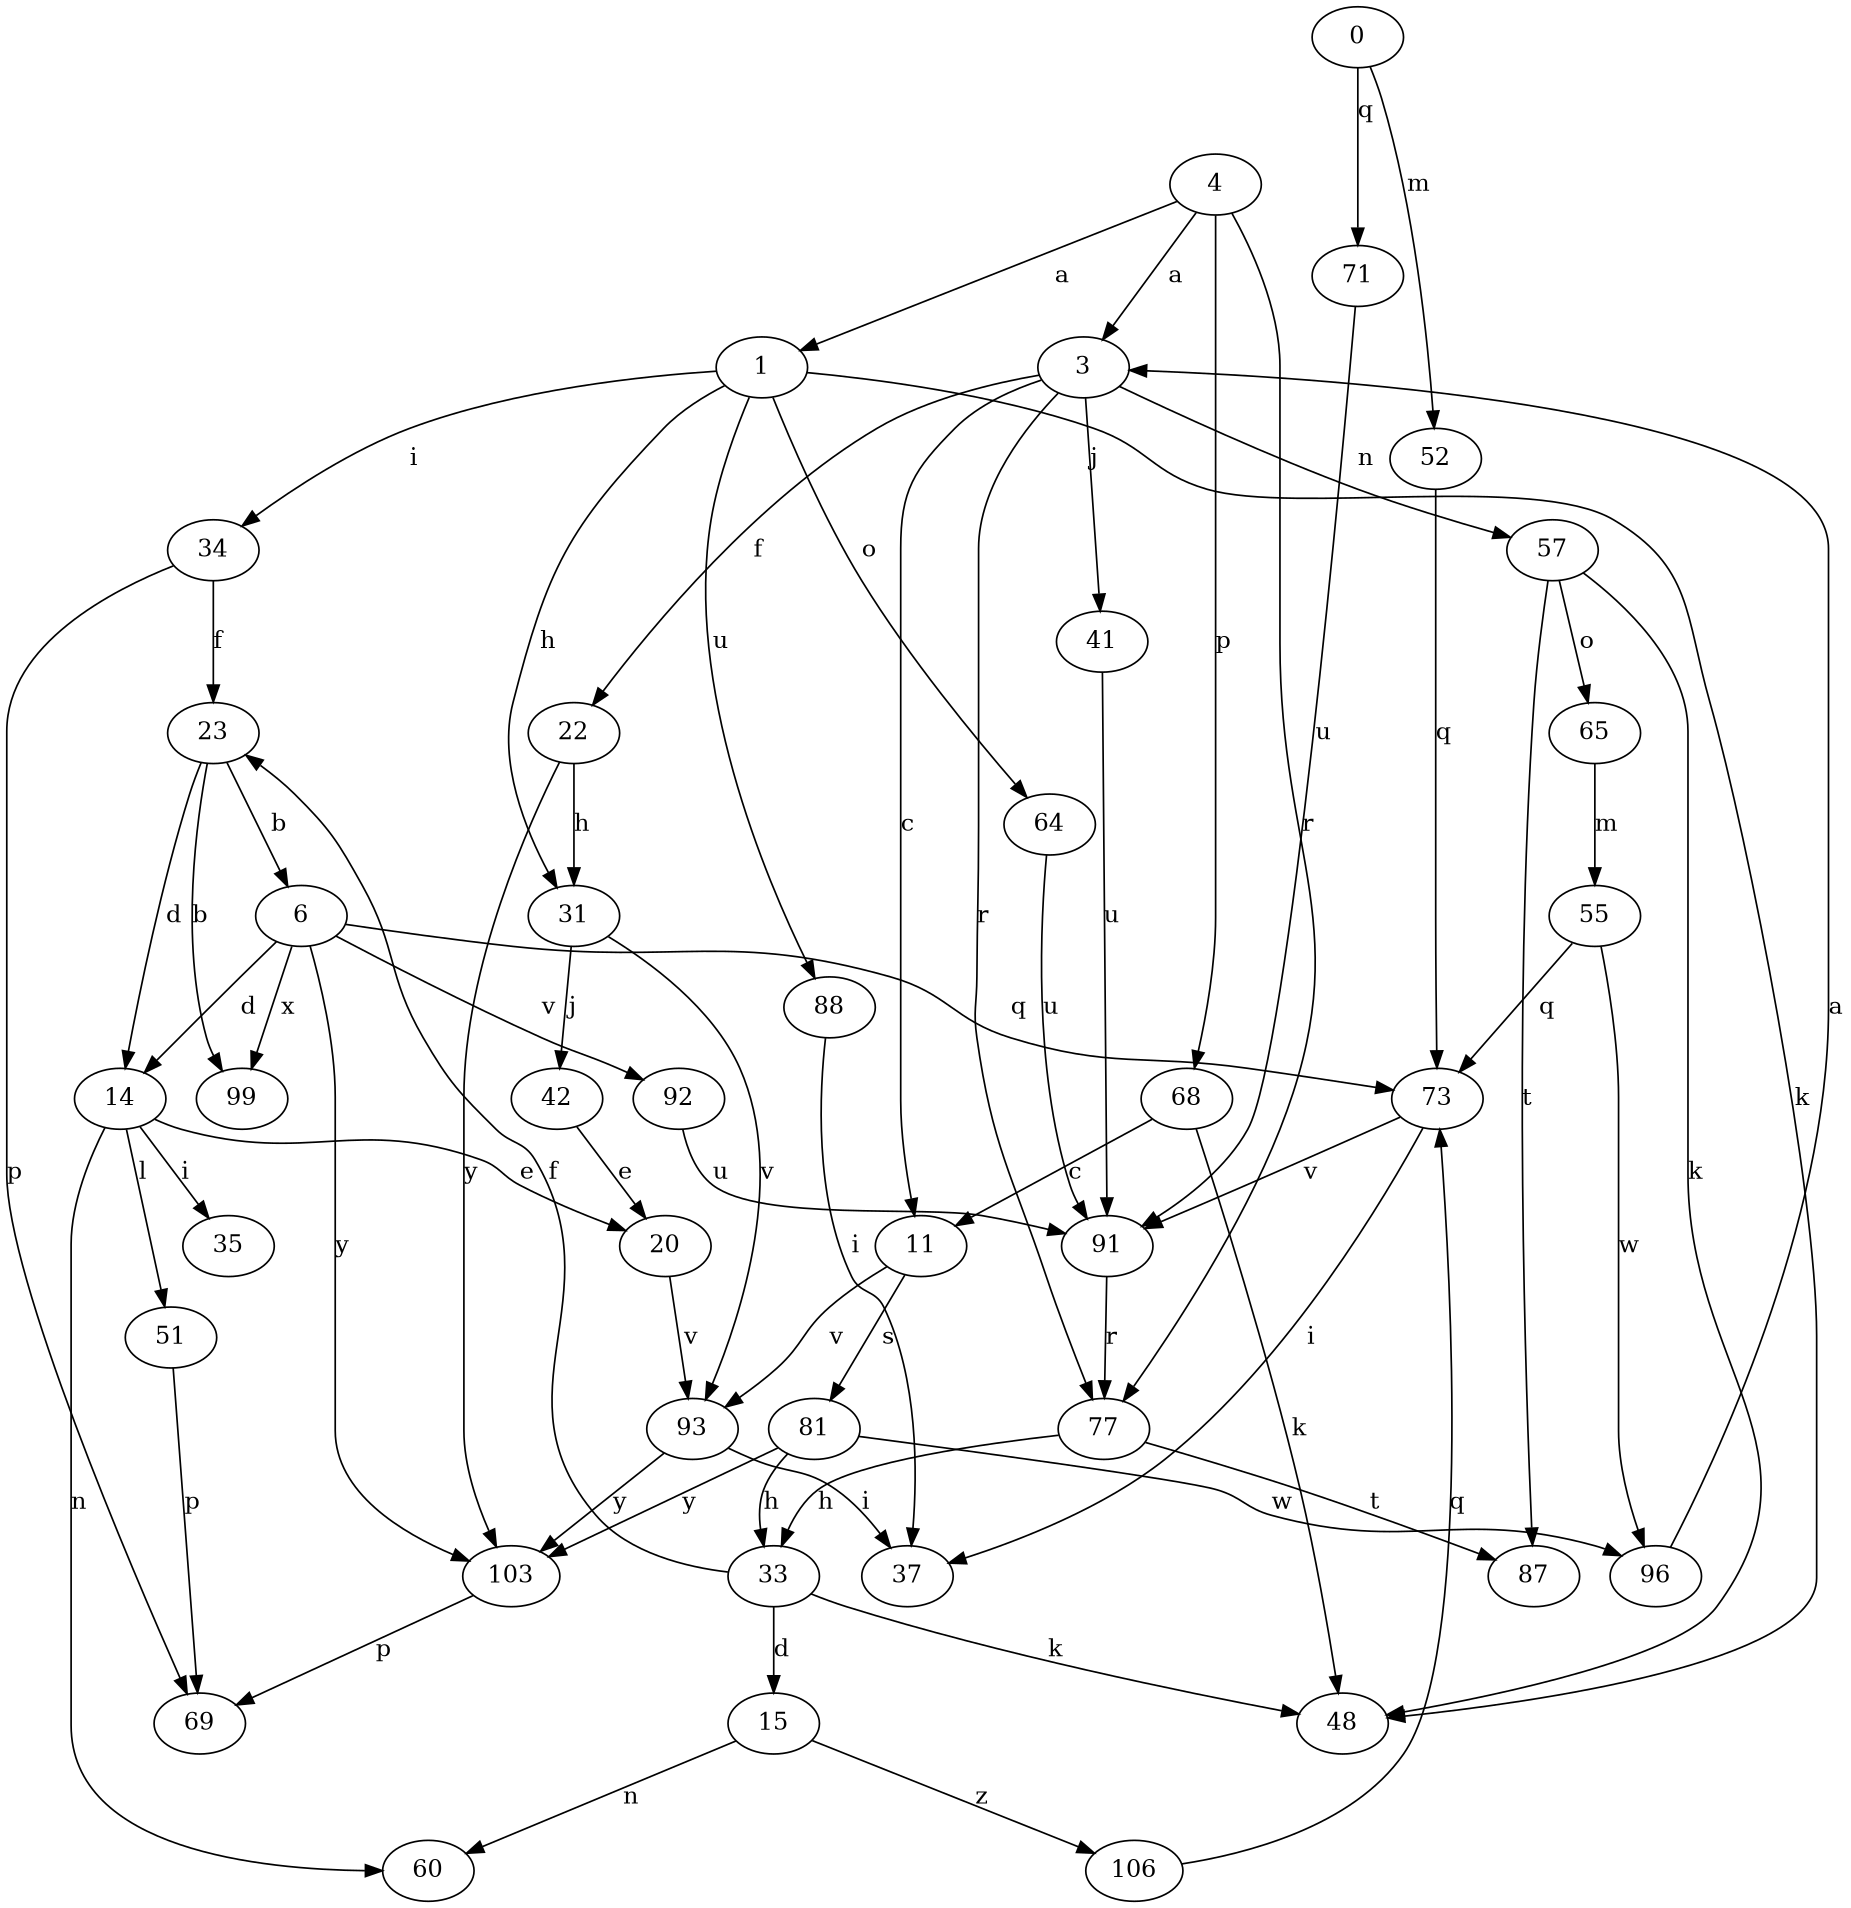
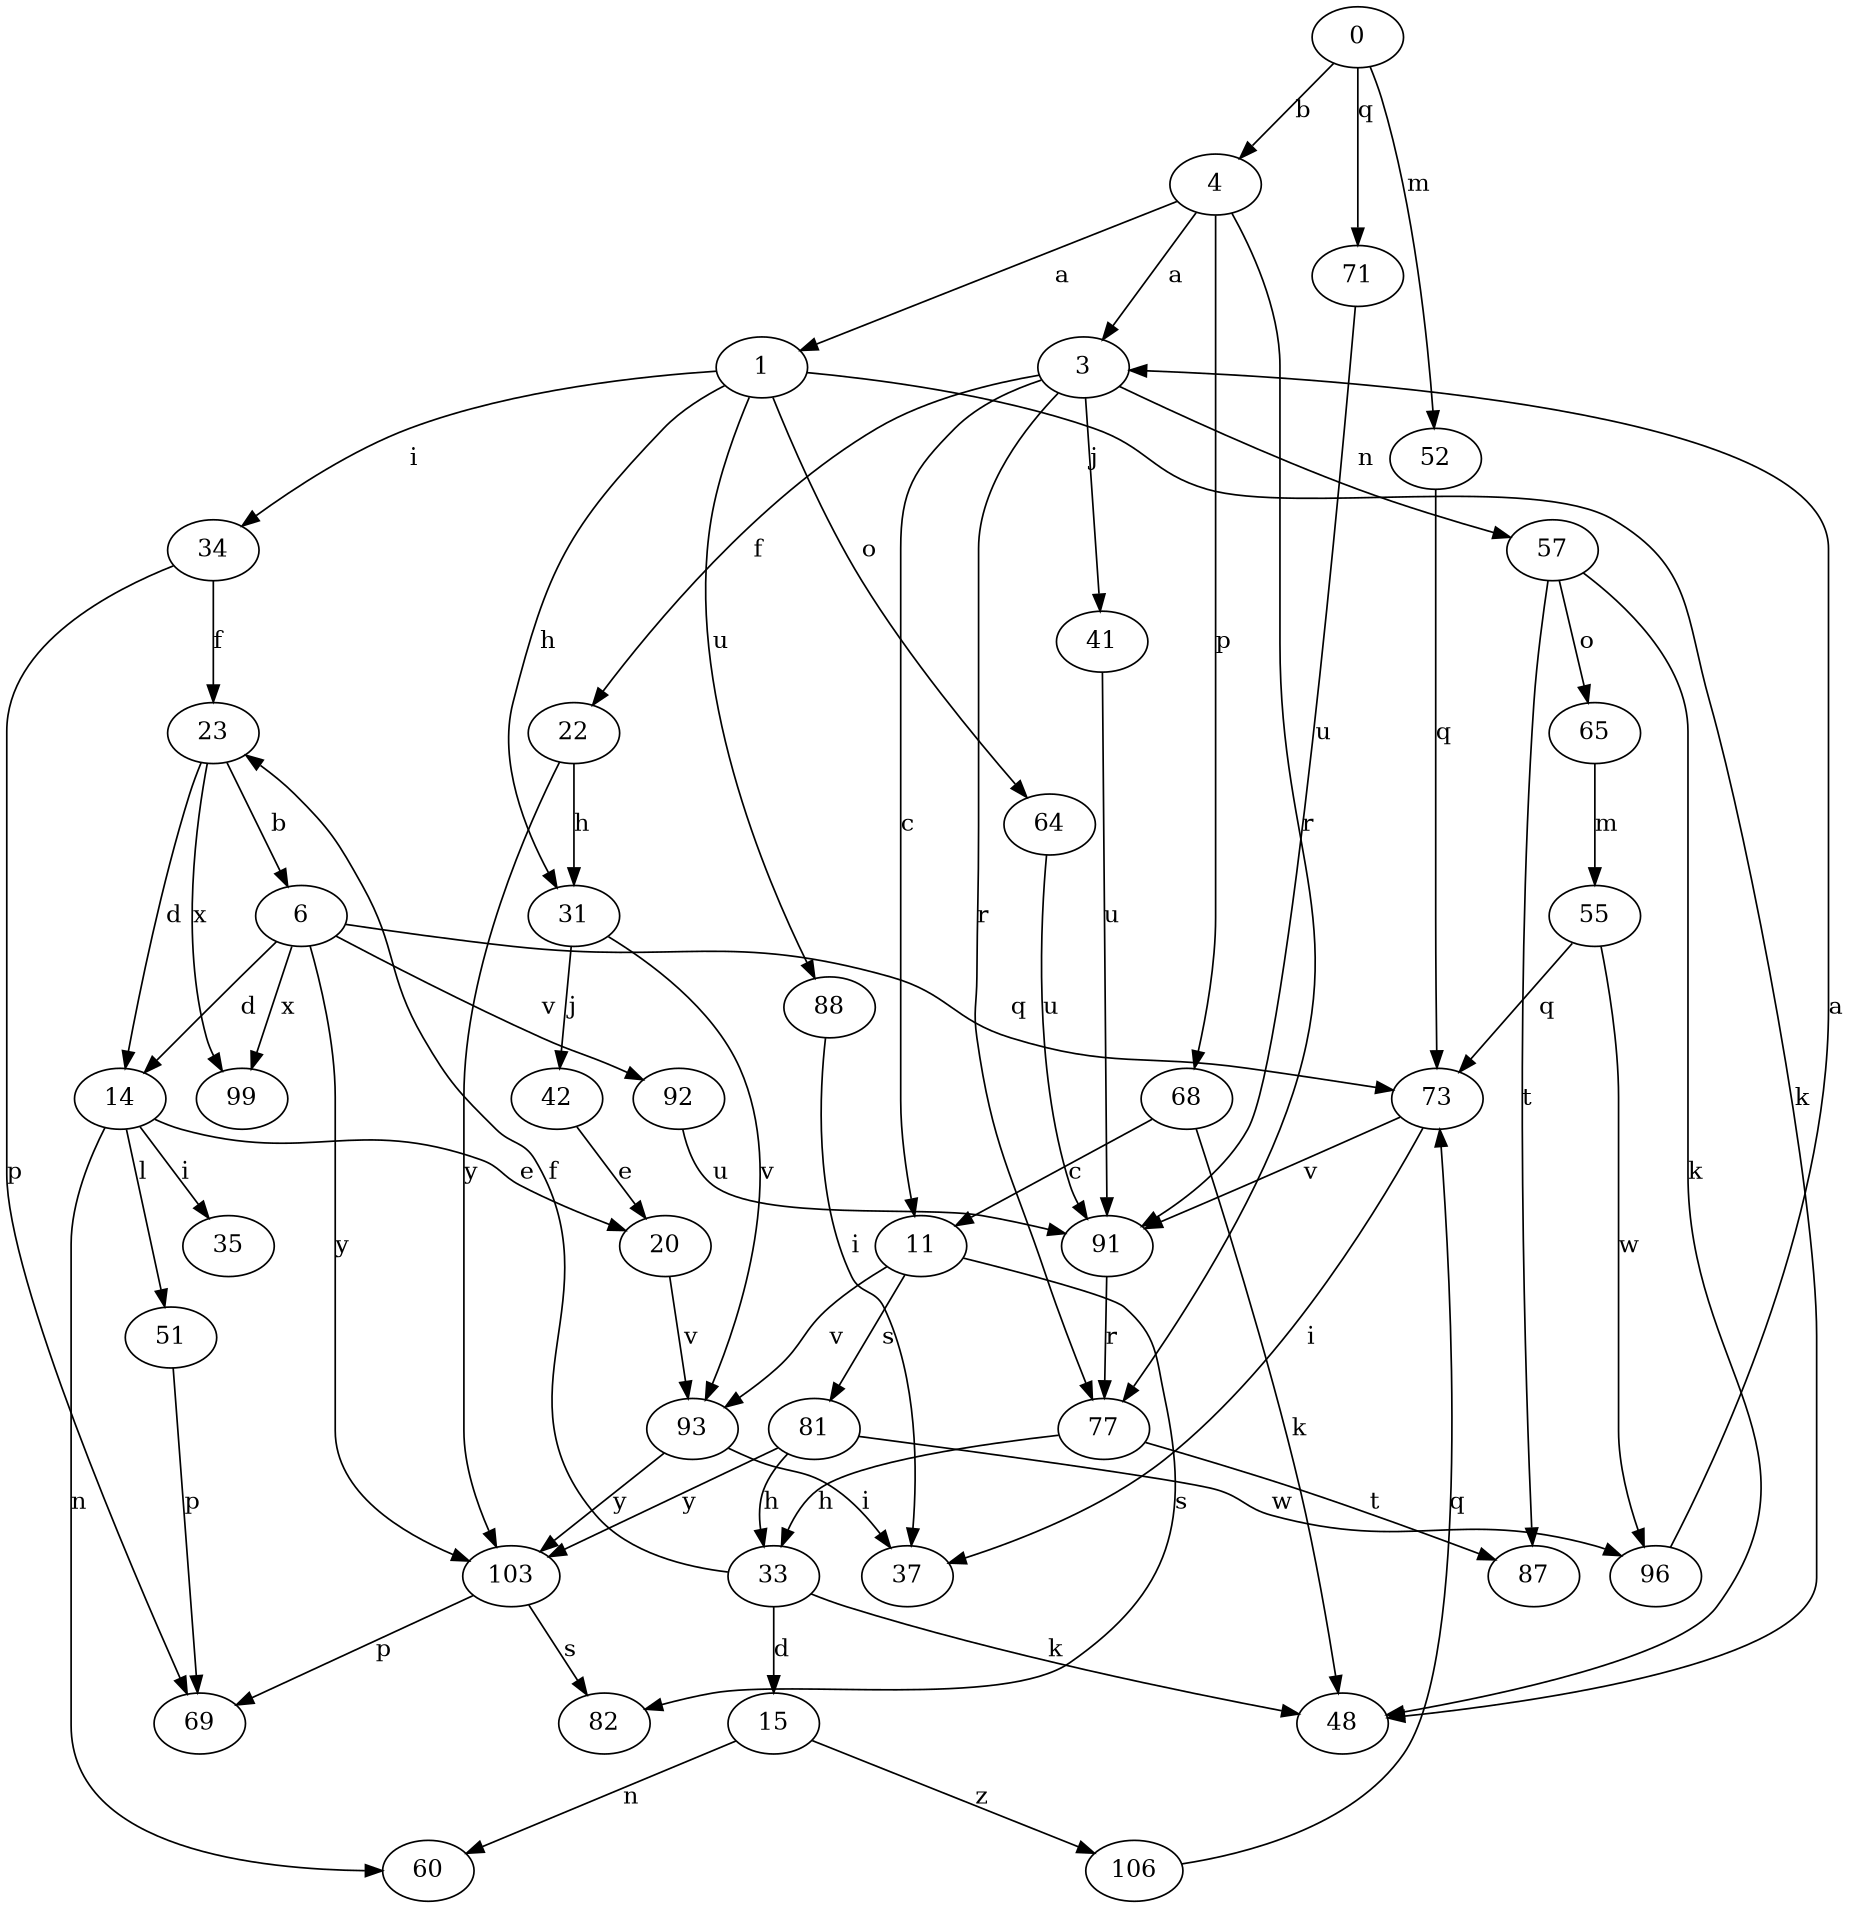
none -> (1293, 104)
(201, 916) -> (201, 916)
none -> (604, 1724)
